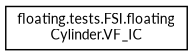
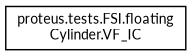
(96, 28) -> (96, 28)
